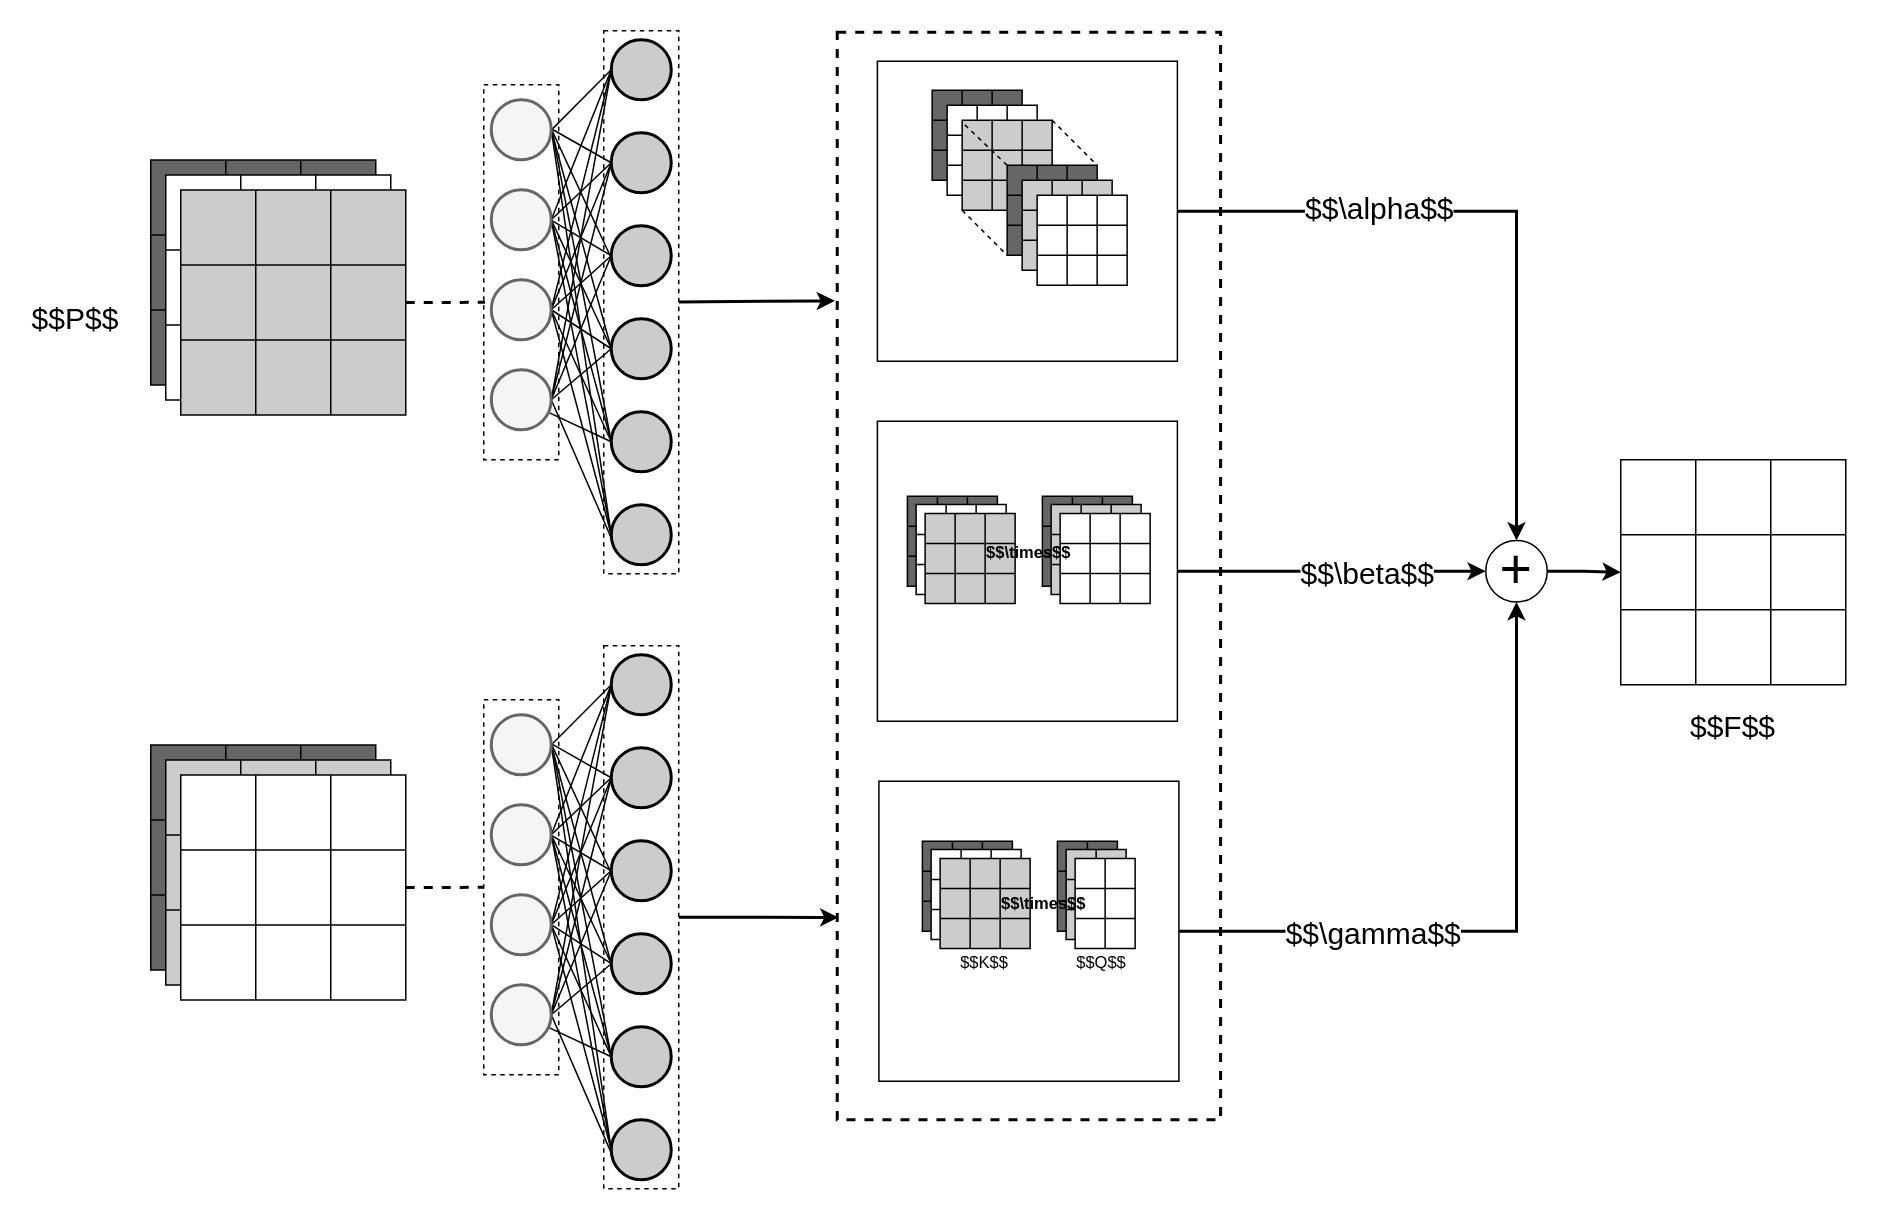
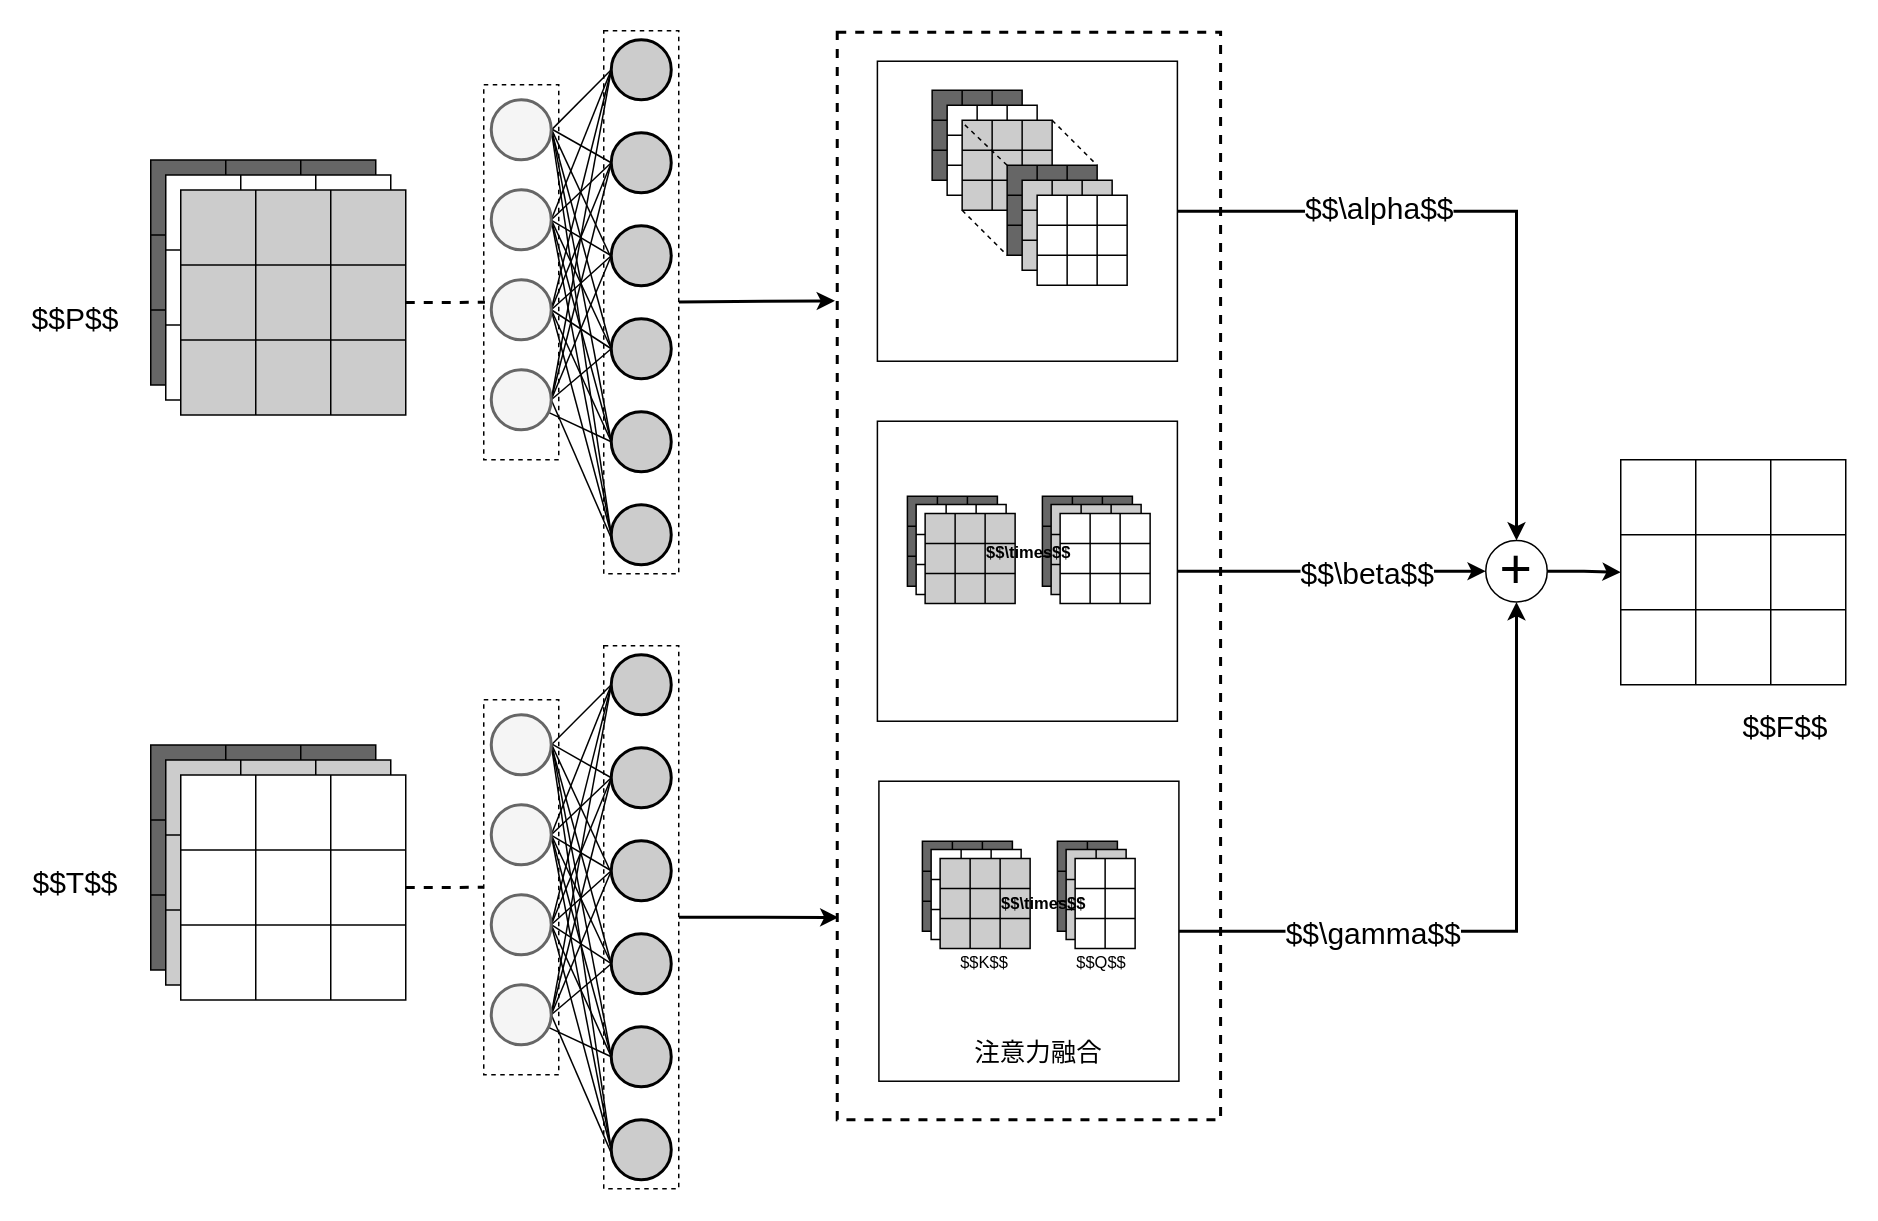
(1733, 725) -> (1786, 725)
none -> (76, 881)
none -> (1038, 1054)
